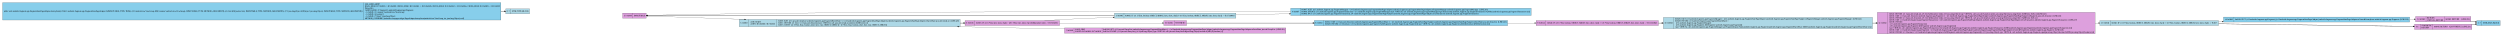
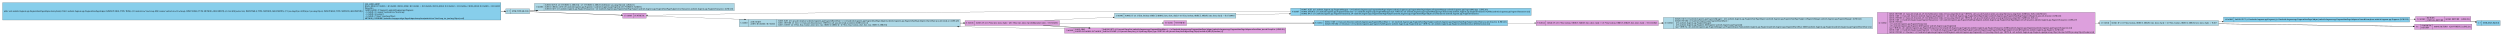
none -> (634, 7)
(640, 16) -> (639, 16)
(881, 16) -> (575, 13)
(1874, 23) -> none
(2474, 24) -> none
none -> (1066, 27)
